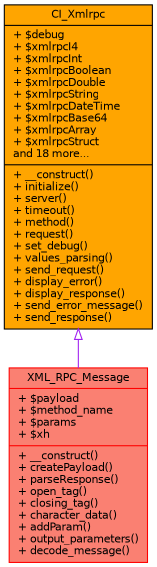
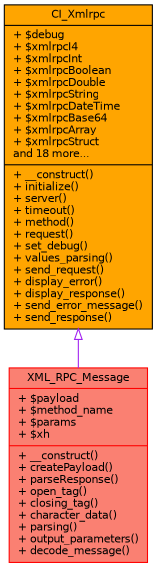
(55, 527) -> (48, 527)
